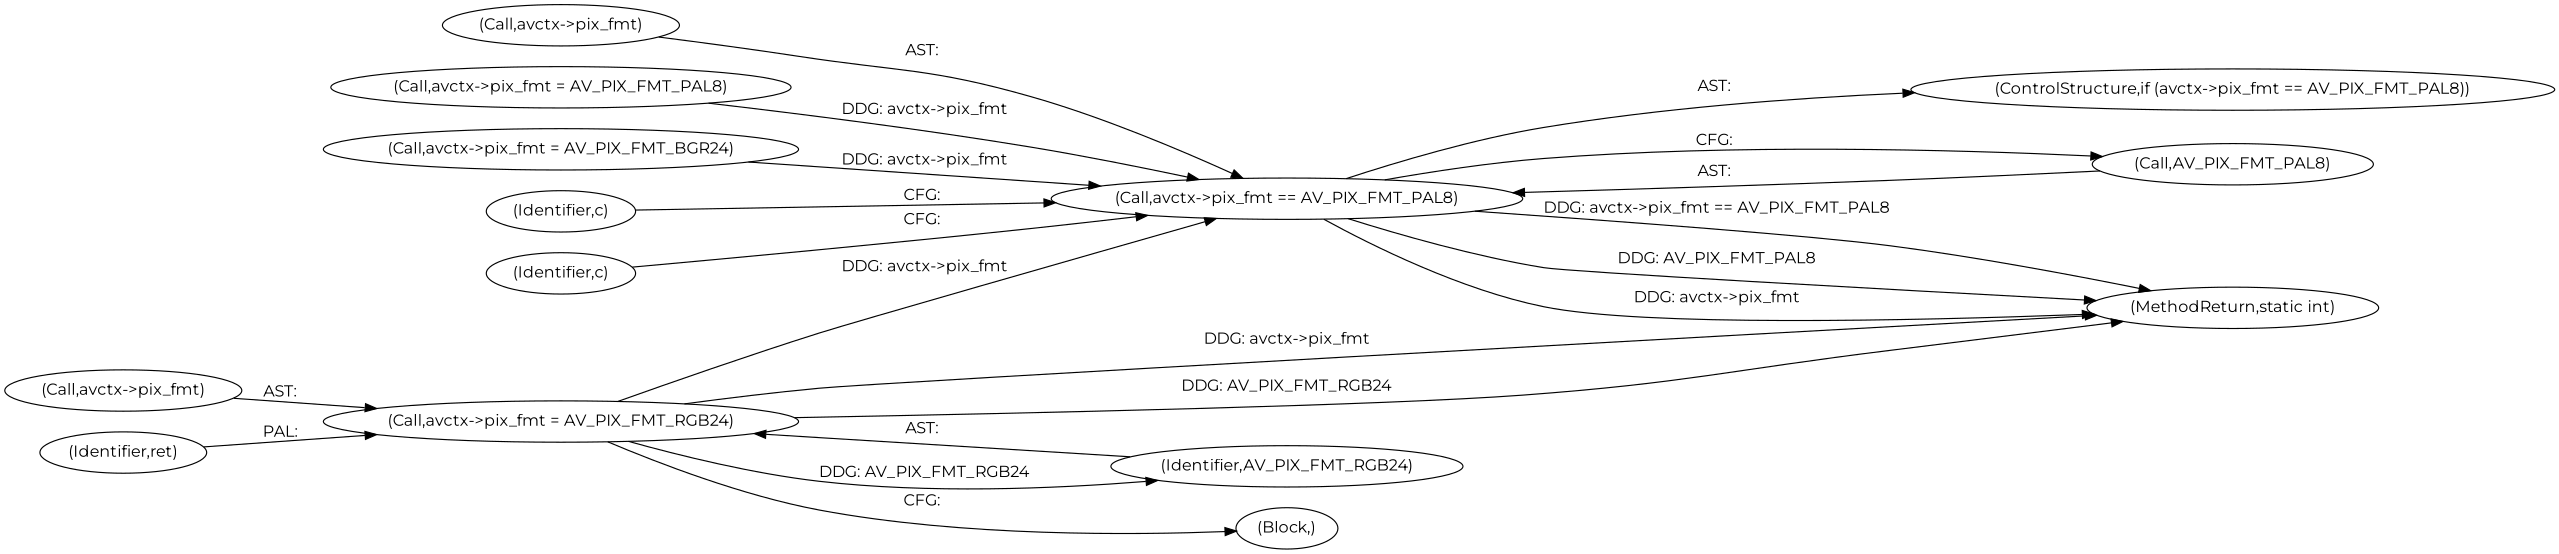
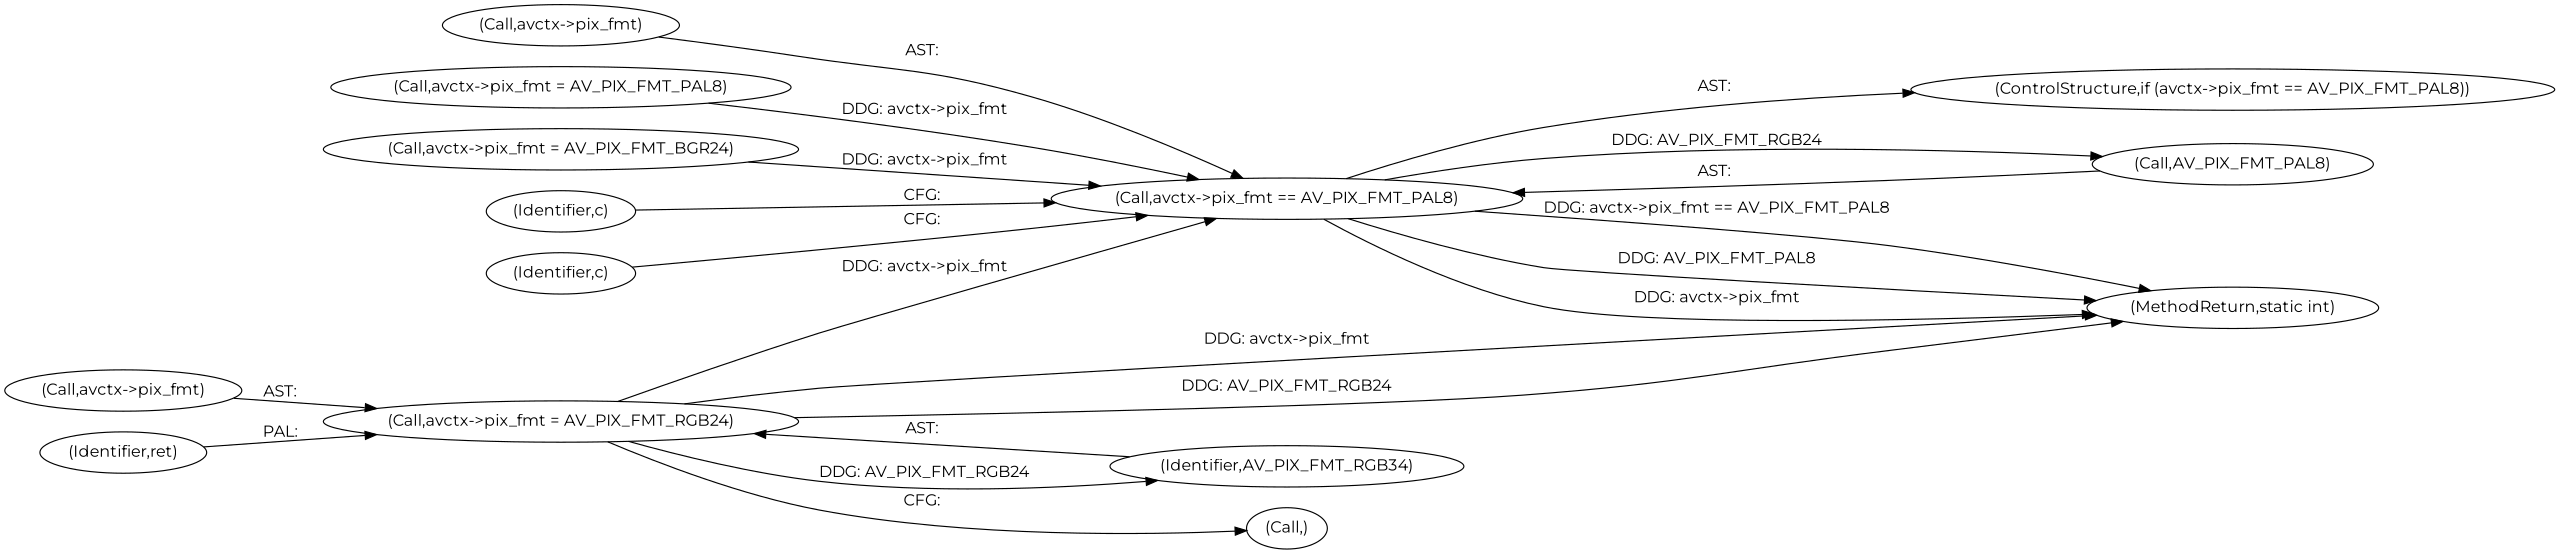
(1717, 141) -> (1717, 141)
(1287, 466) -> (1287, 466)
(1287, 528) -> (1287, 528)
